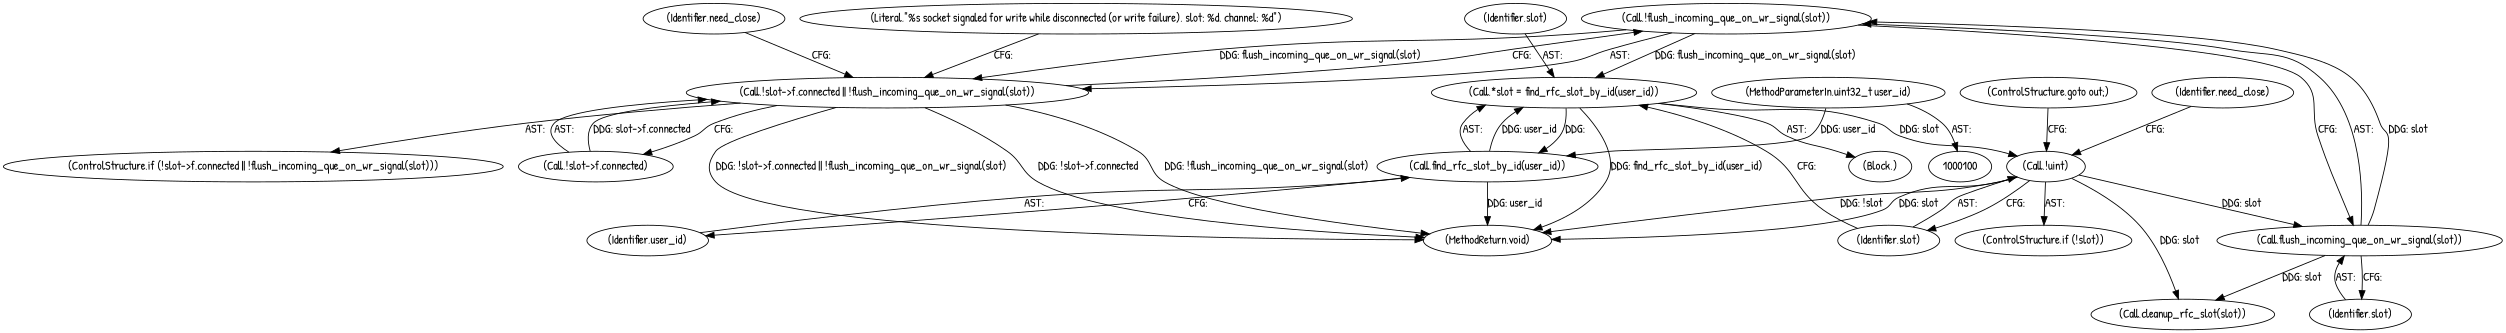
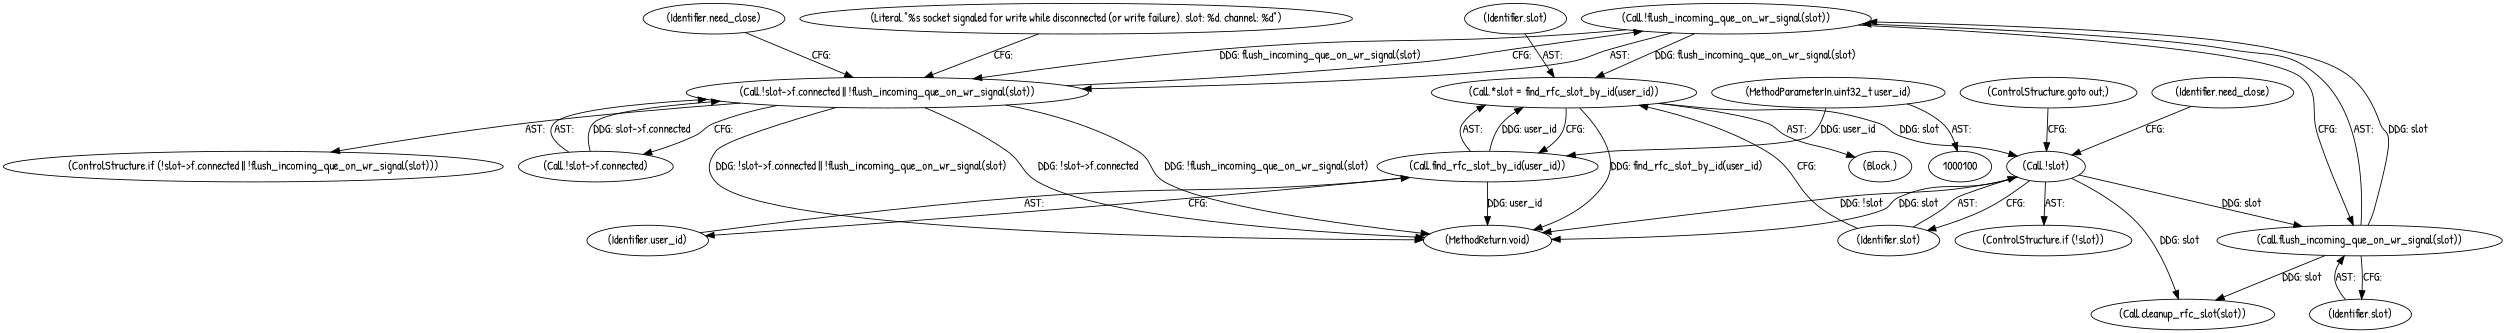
(1577, 130) -> (1577, 130)
(2046, 167) -> (2046, 167)
